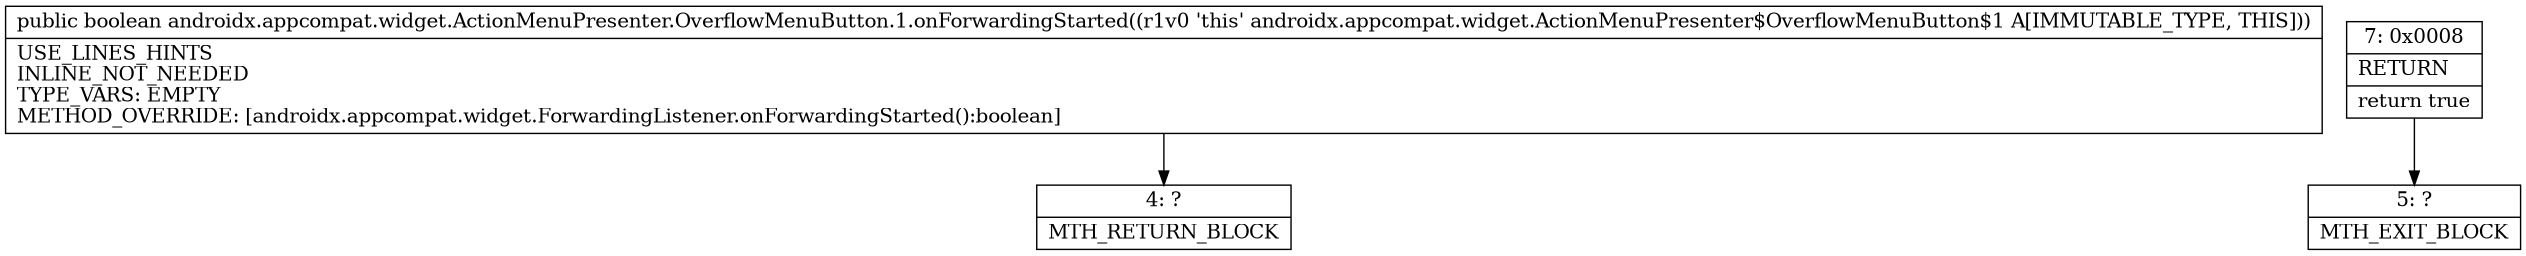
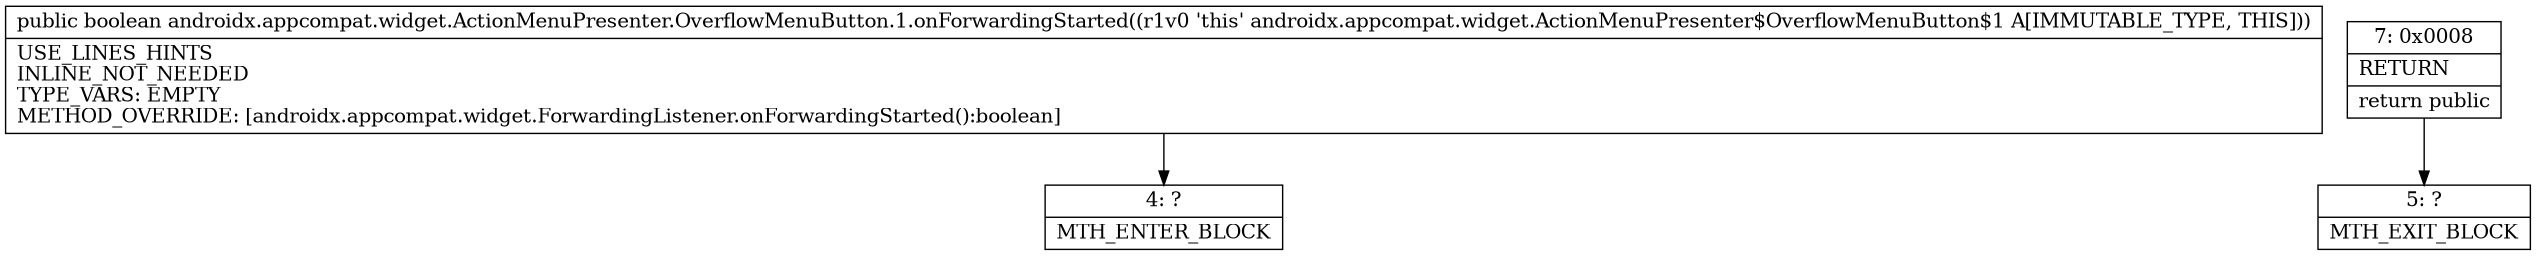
(2414, 101) -> (2424, 101)
(1164, 233) -> (1164, 233)
